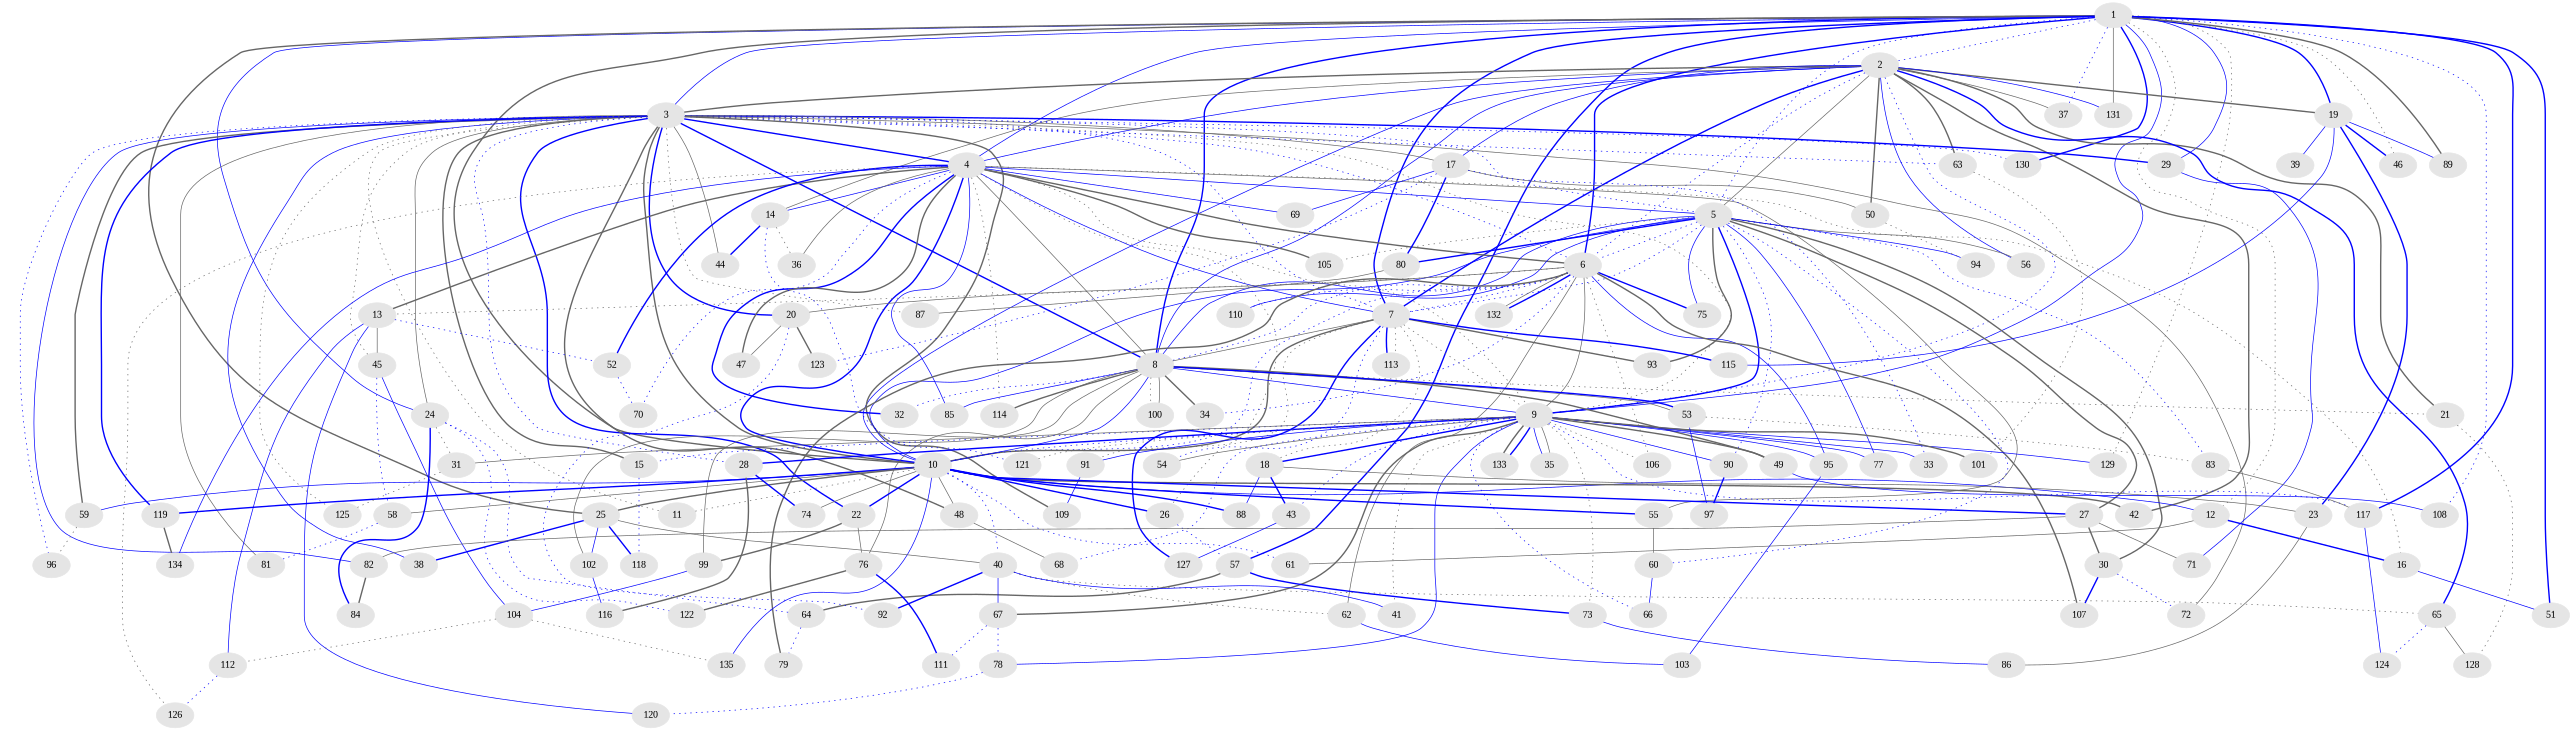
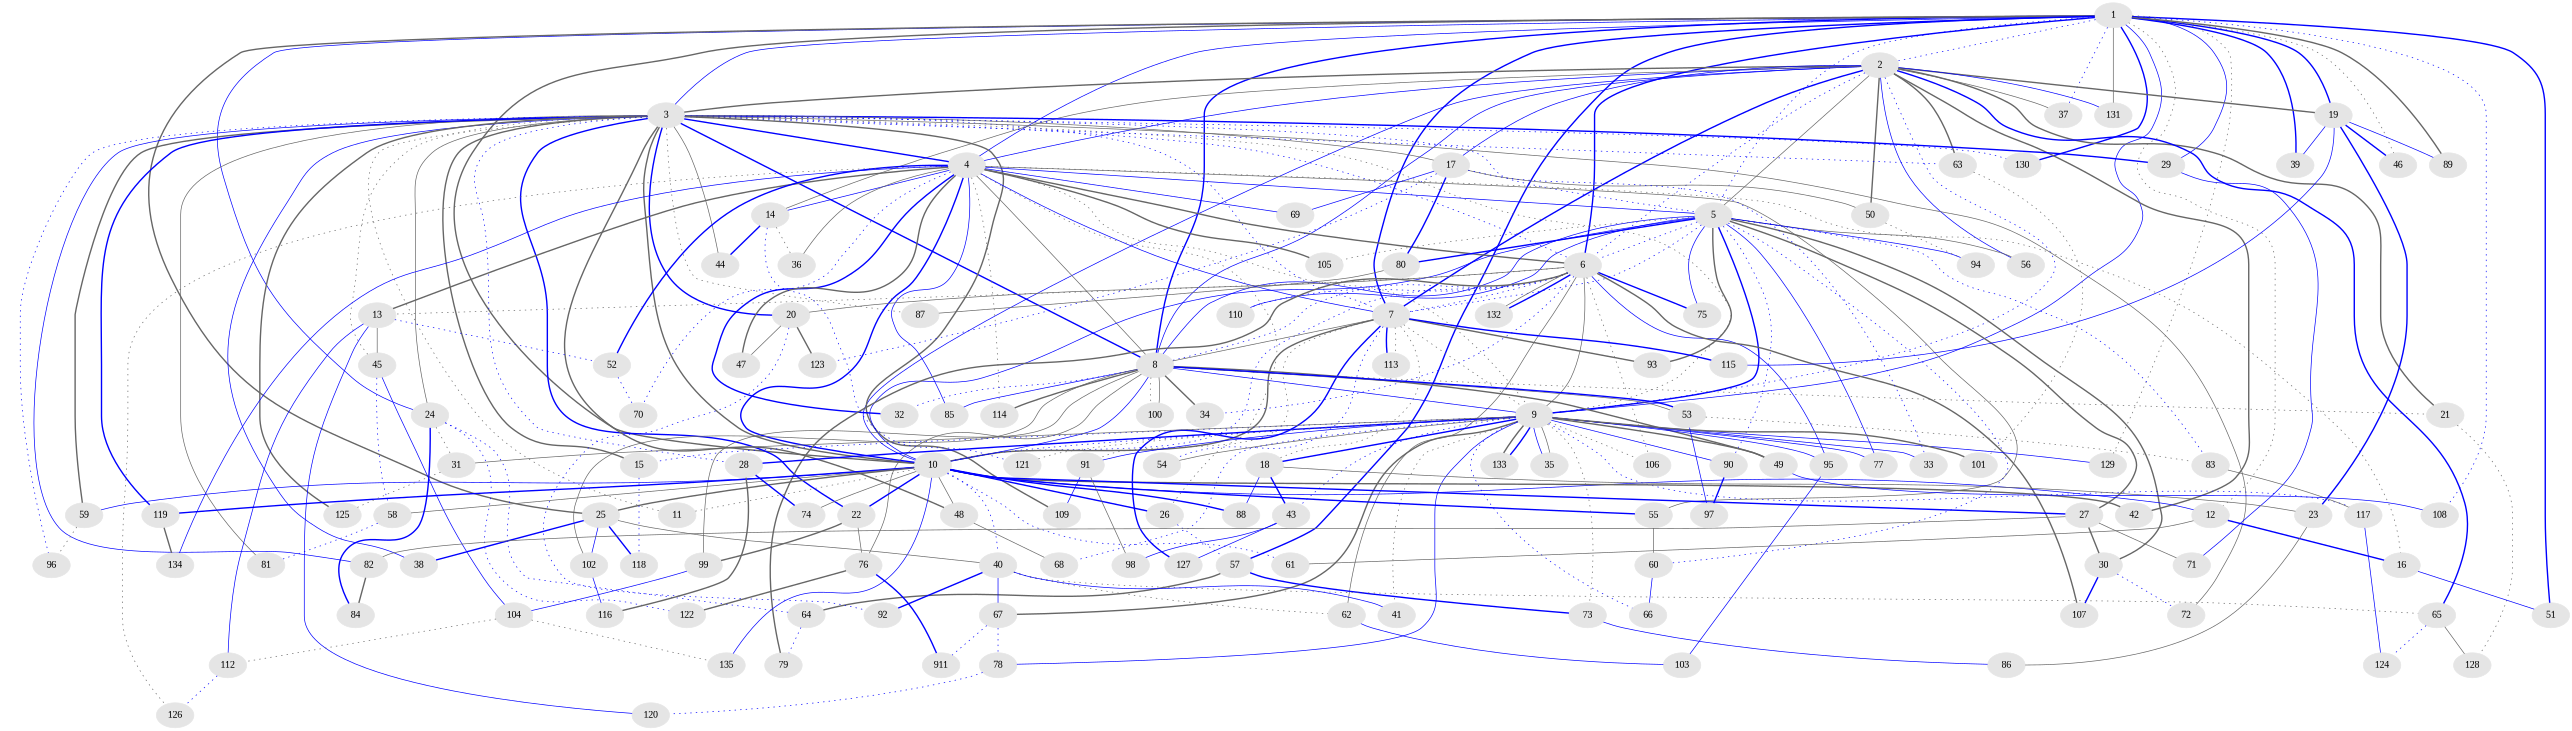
(2513, 126) -> (2252, 44)
(315, 196) -> (315, 196)
none -> (1131, 565)
(941, 665) -> (941, 665)
